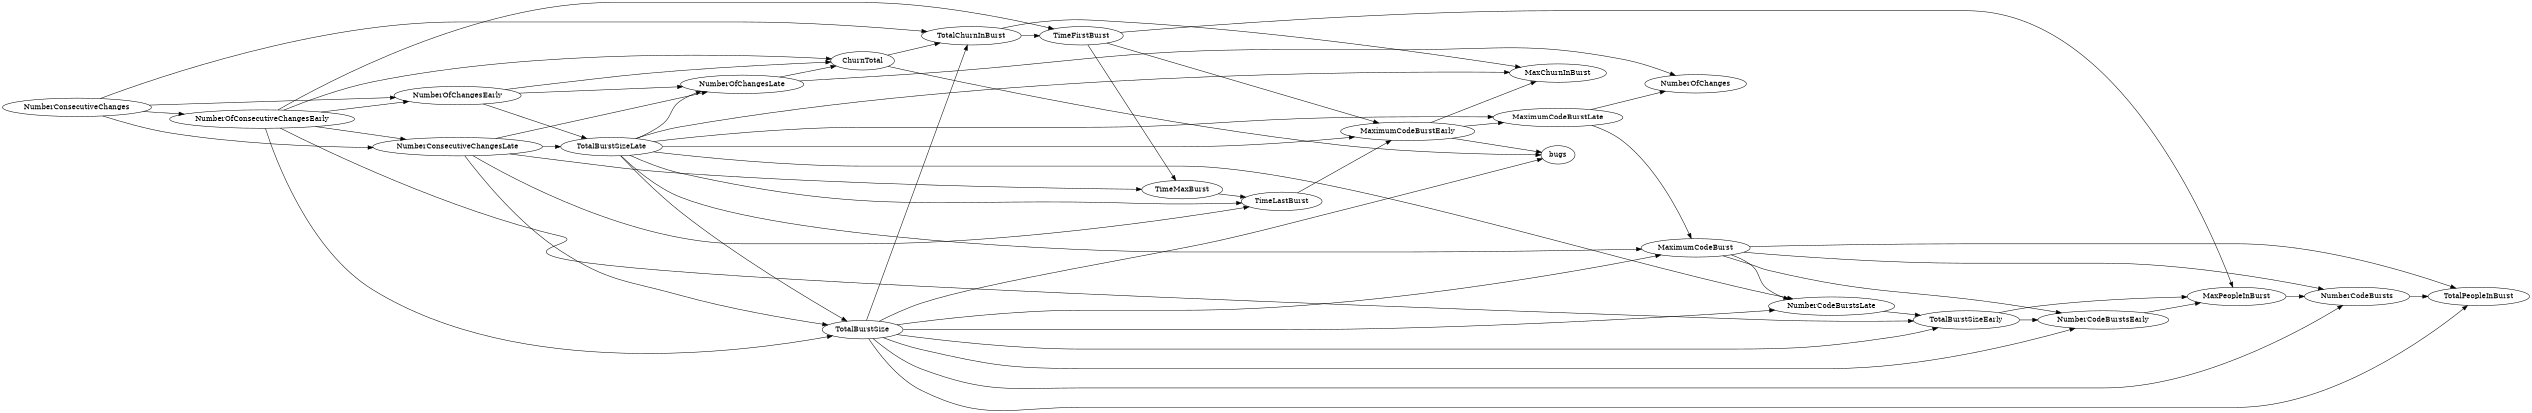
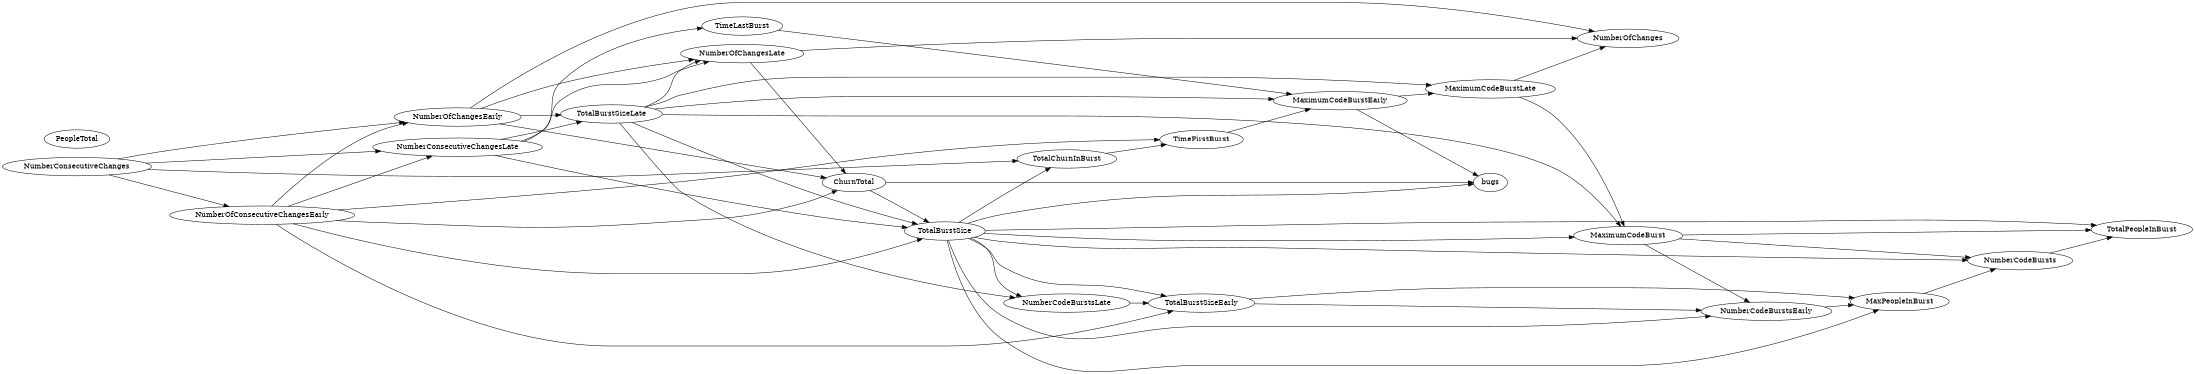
none -> (1019, 3)
(1743, 11) -> (1380, 365)
(911, 50) -> (897, 205)
(1558, 73) -> none
none -> (77, 139)
(1182, 190) -> none
(930, 202) -> none
(1759, 275) -> none
